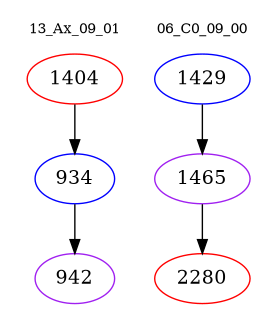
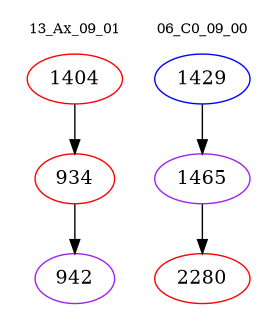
(75, 179) -> (75, 179)
